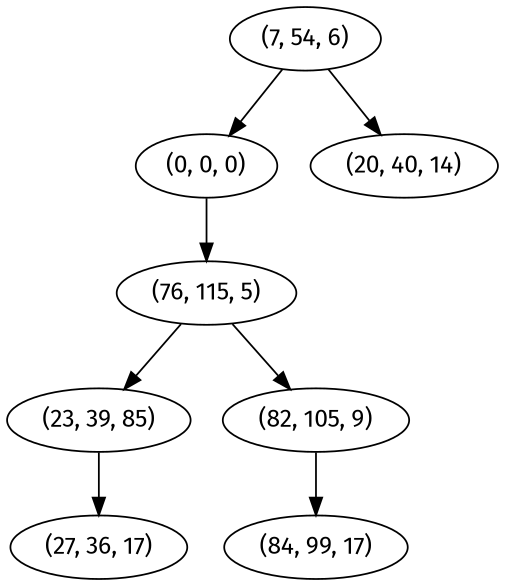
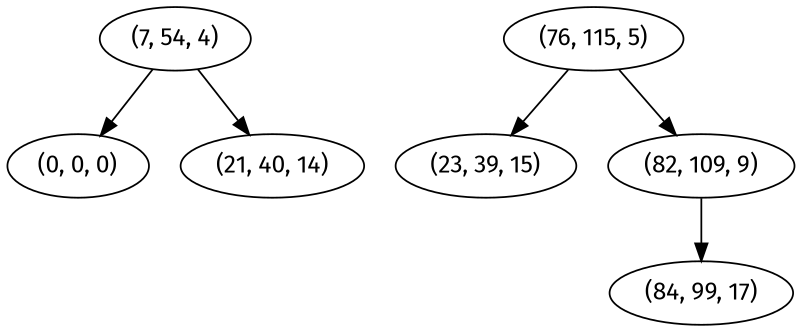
(305, 39) -> (175, 39)
(404, 166) -> (272, 166)
(207, 221) -> none
(99, 420) -> (486, 166)
(316, 420) -> (701, 166)
(99, 547) -> none
